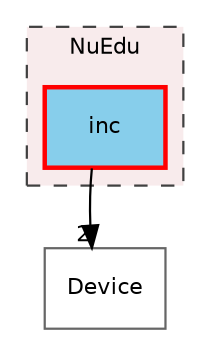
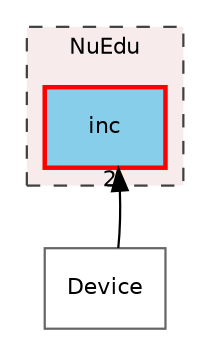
(90, 200) -> (120, 219)
